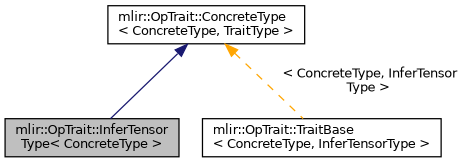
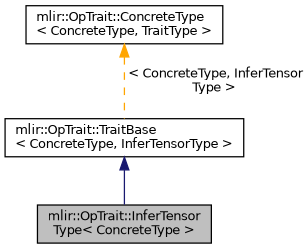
(144, 86) -> (124, 187)
